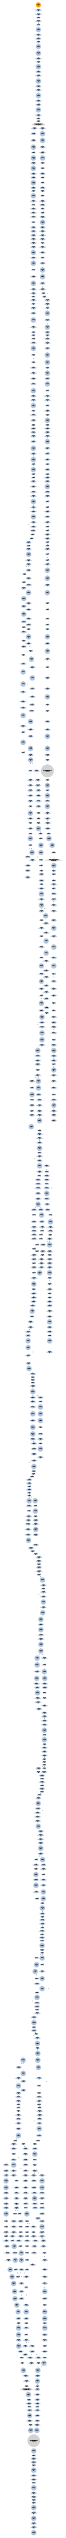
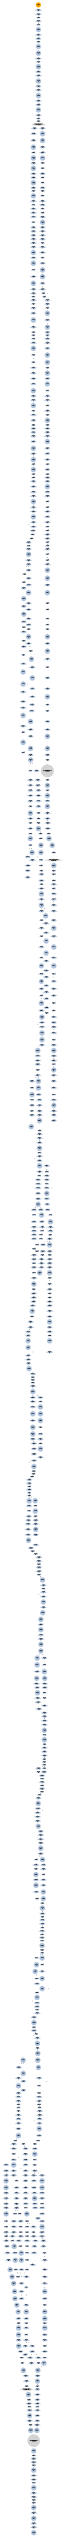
none -> (28, 1360)
